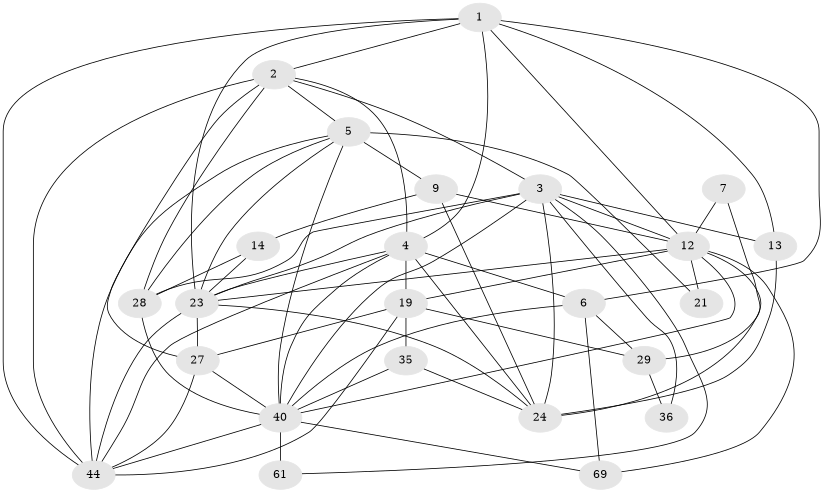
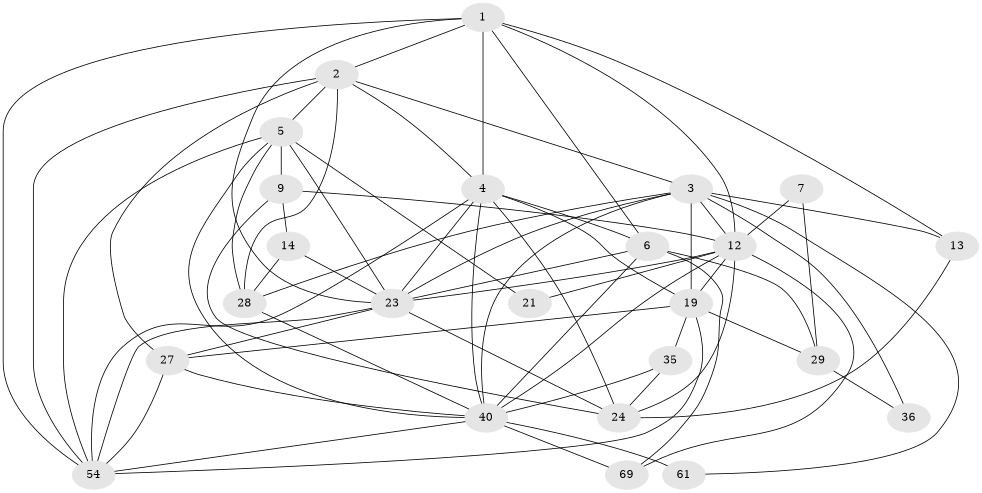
none -> (520, 275)
(554, 299) -> (691, 246)
(94, 475) -> (94, 475)
